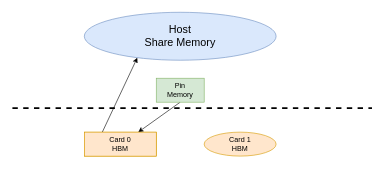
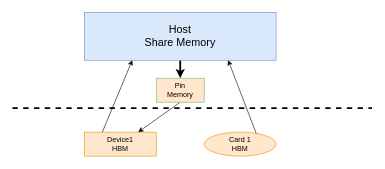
(180, 36) -> (180, 36)
none -> (180, 71)
(180, 90) -> (180, 90)
none -> (243, 99)
(120, 144) -> none
